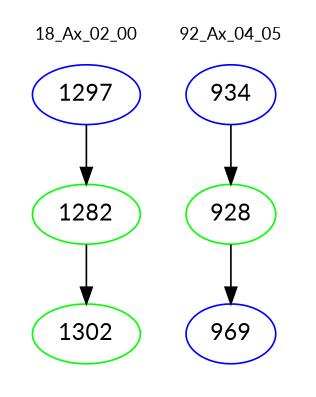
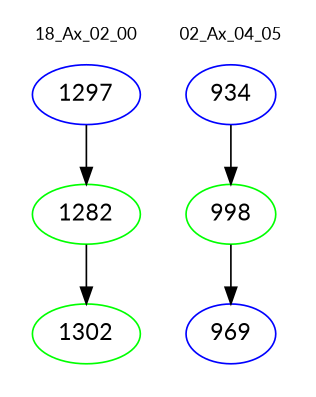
(231, 36) -> (231, 36)
(231, 214) -> (231, 214)
